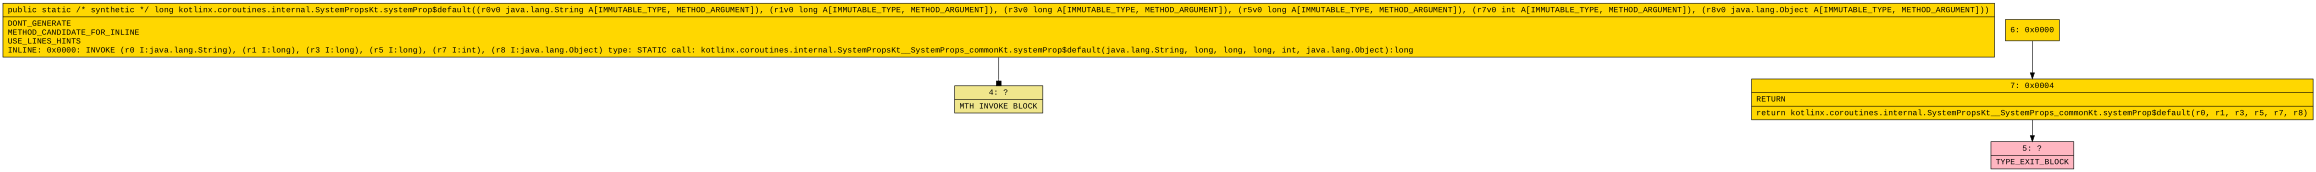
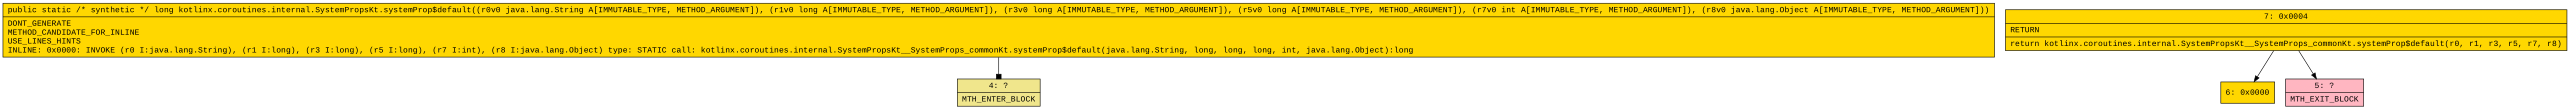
(2032, 57) -> (2266, 64)
(999, 106) -> (999, 99)
(2032, 162) -> (2325, 99)
